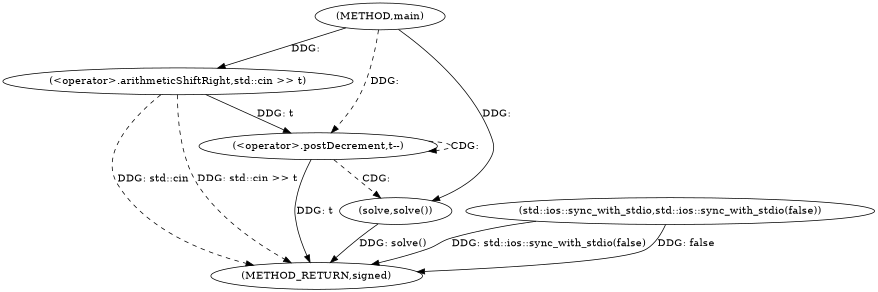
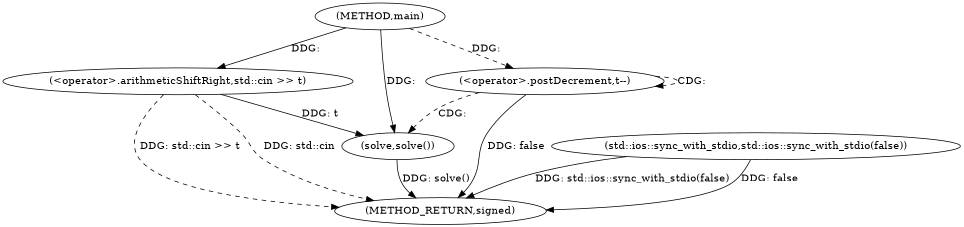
(245, 112) -> (288, 114)
(315, 211) -> (516, 146)
